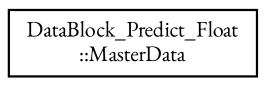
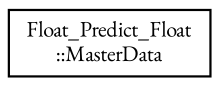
(133, 43) -> (110, 43)
